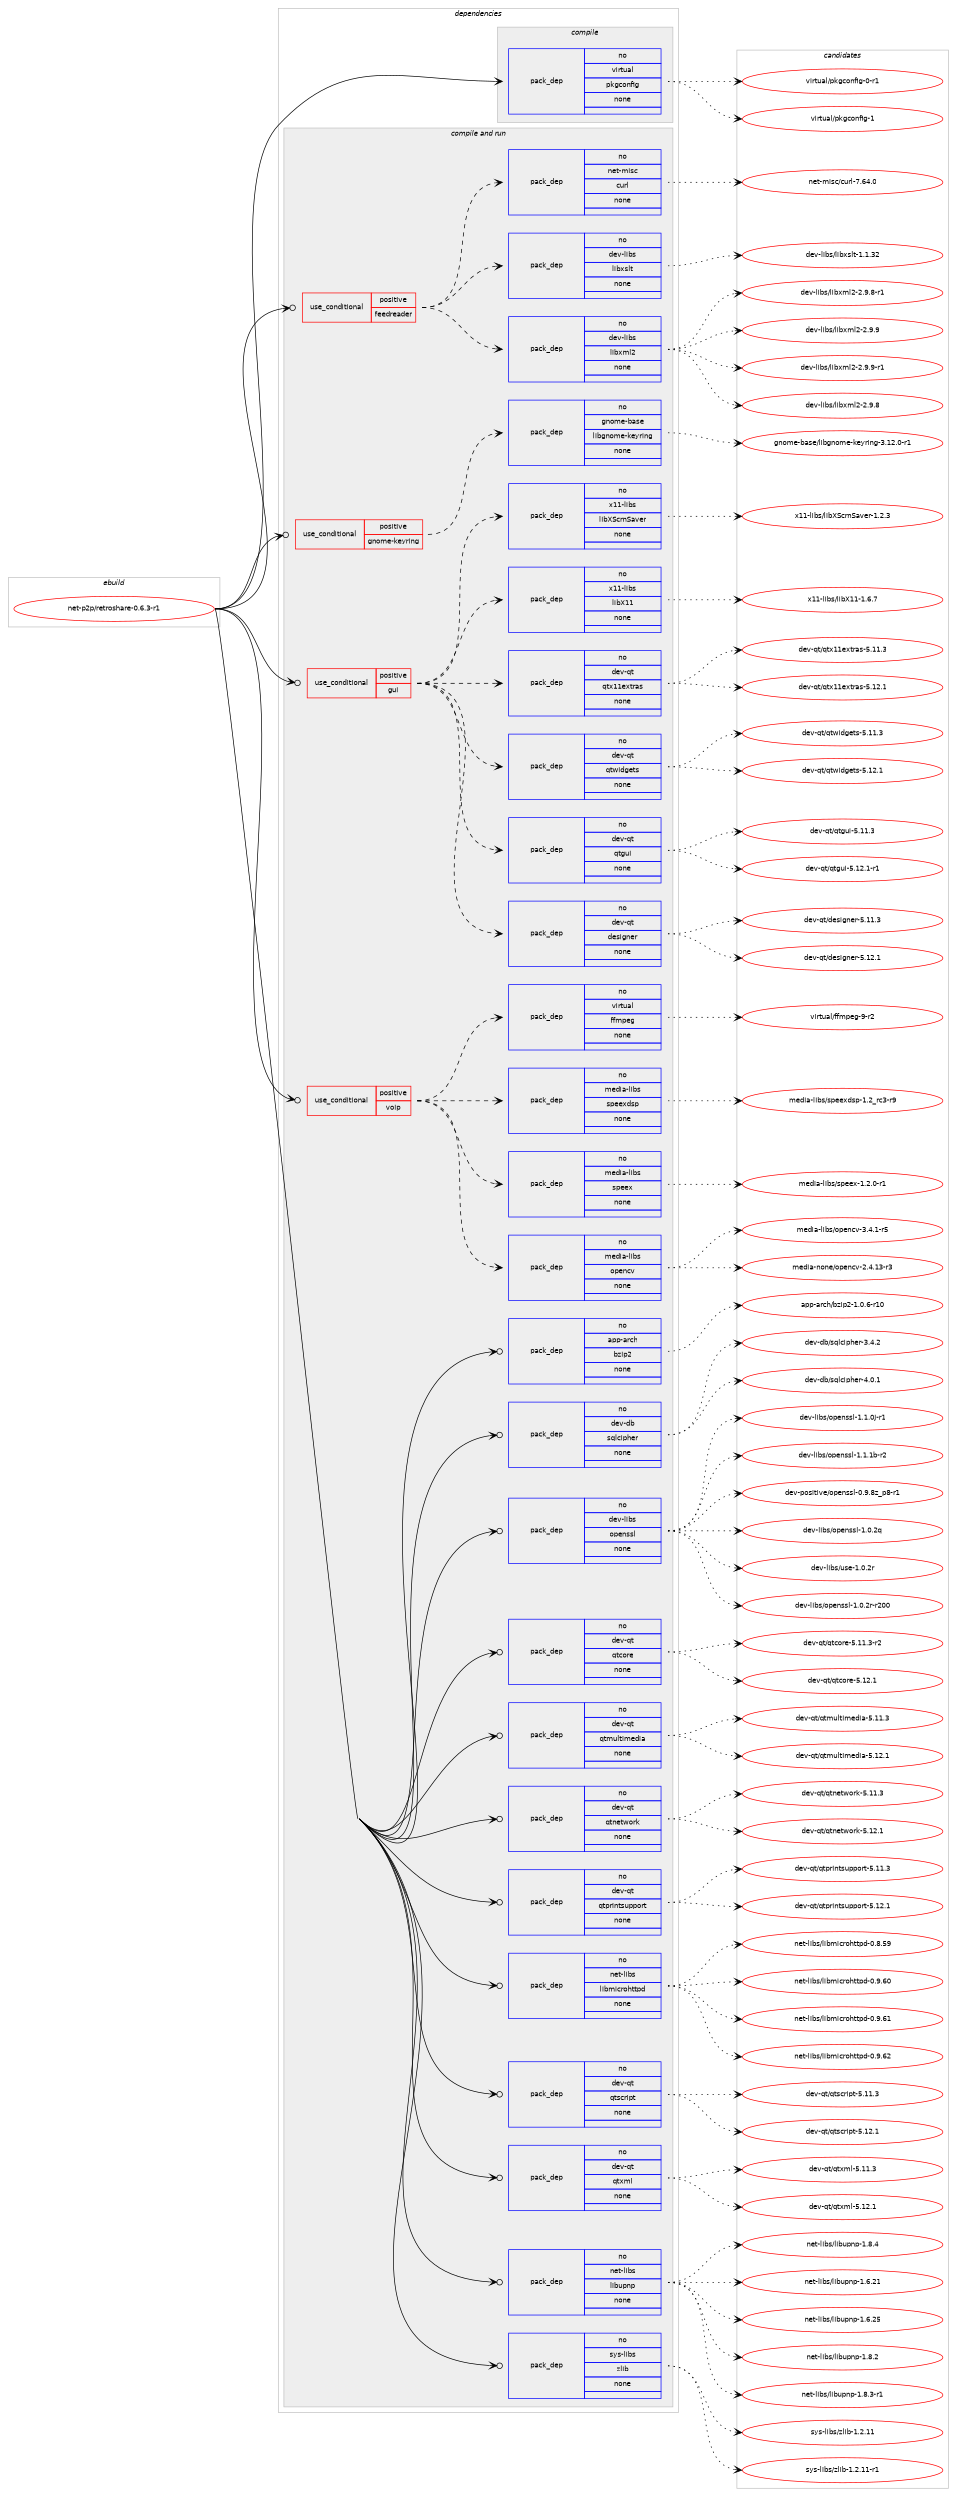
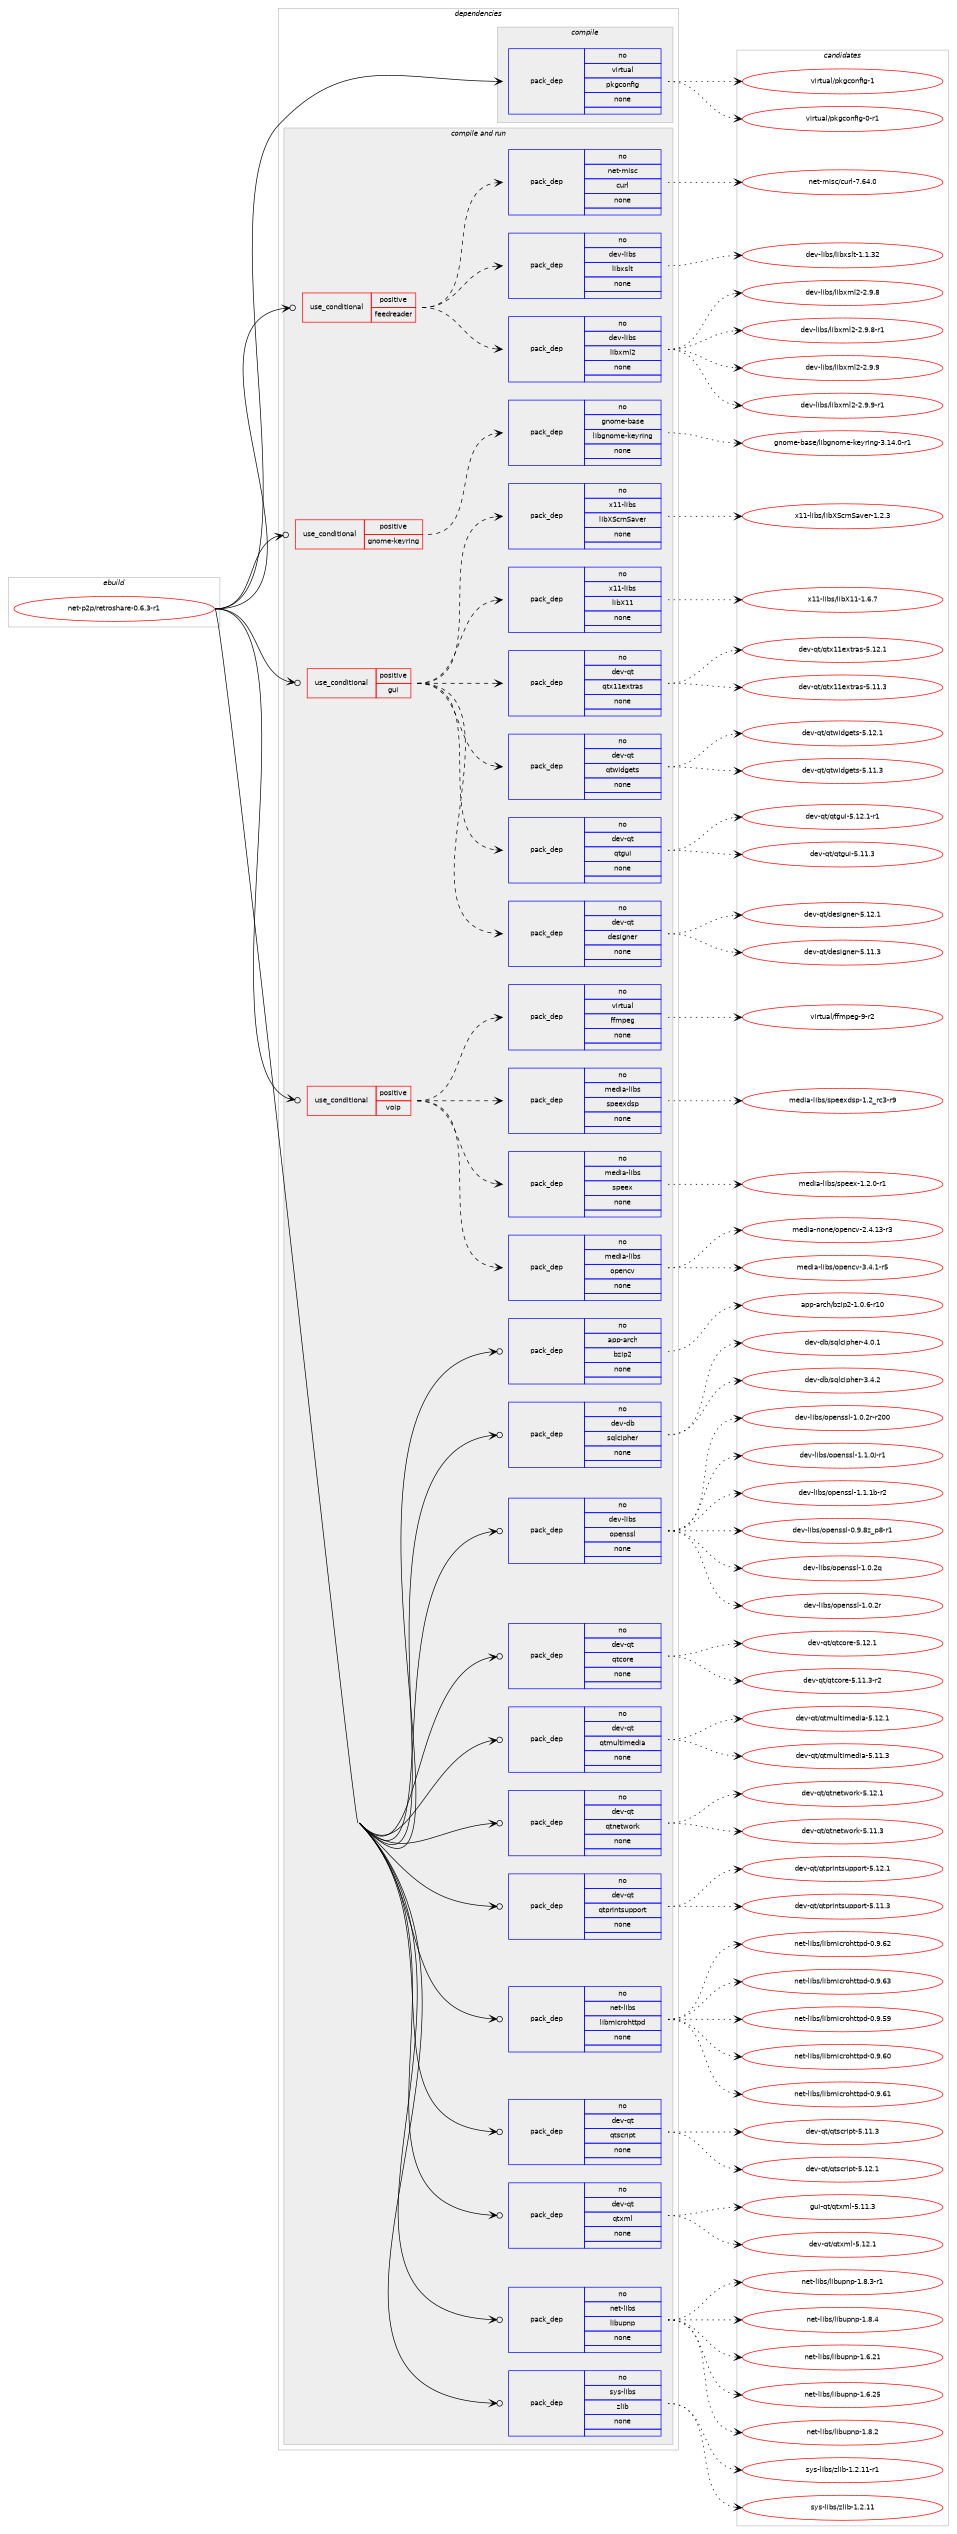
(843, 443) -> (843, 443)
(843, 1493) -> (843, 1531)
(843, 1568) -> (843, 1606)
(843, 1944) -> (843, 2019)
none -> (843, 1982)
(843, 2170) -> (843, 2207)
